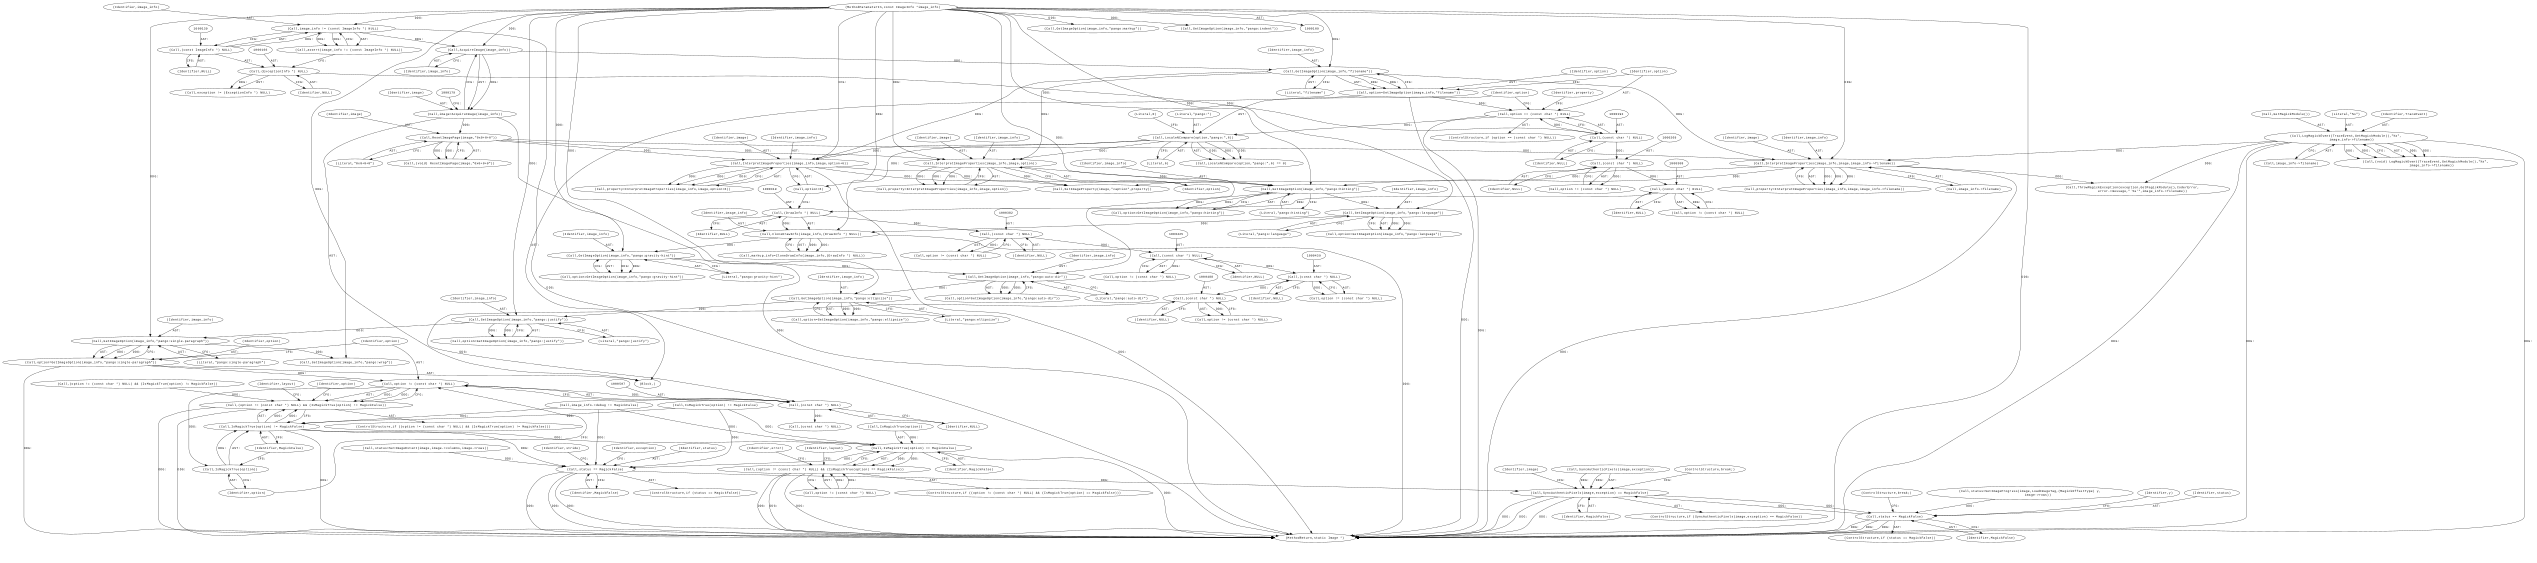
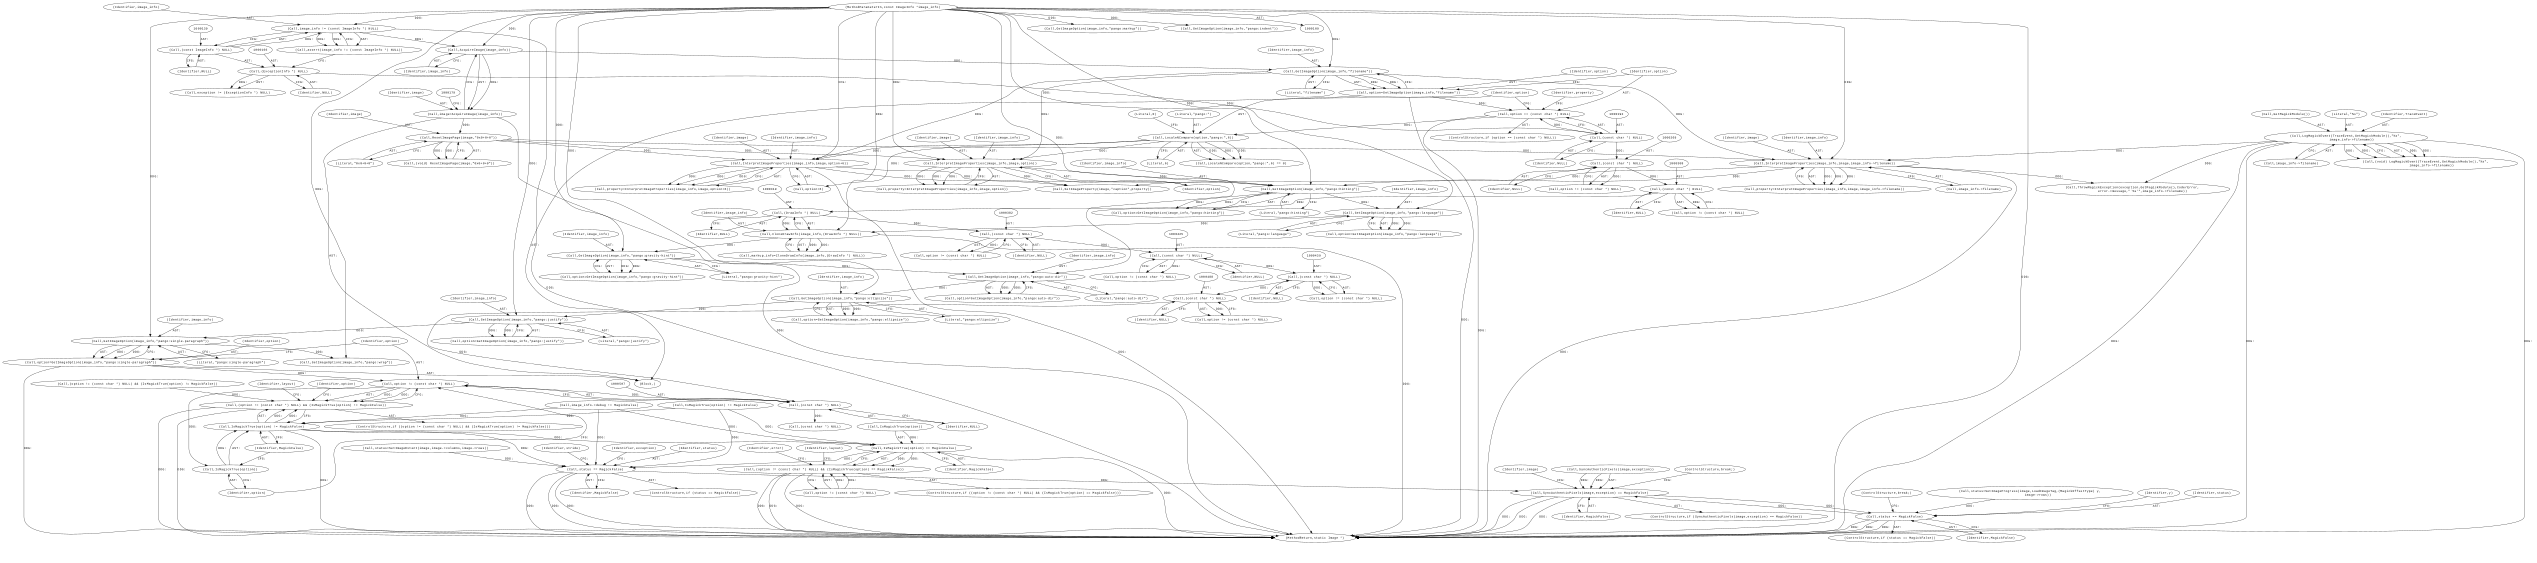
(803, 200) -> (795, 225)
